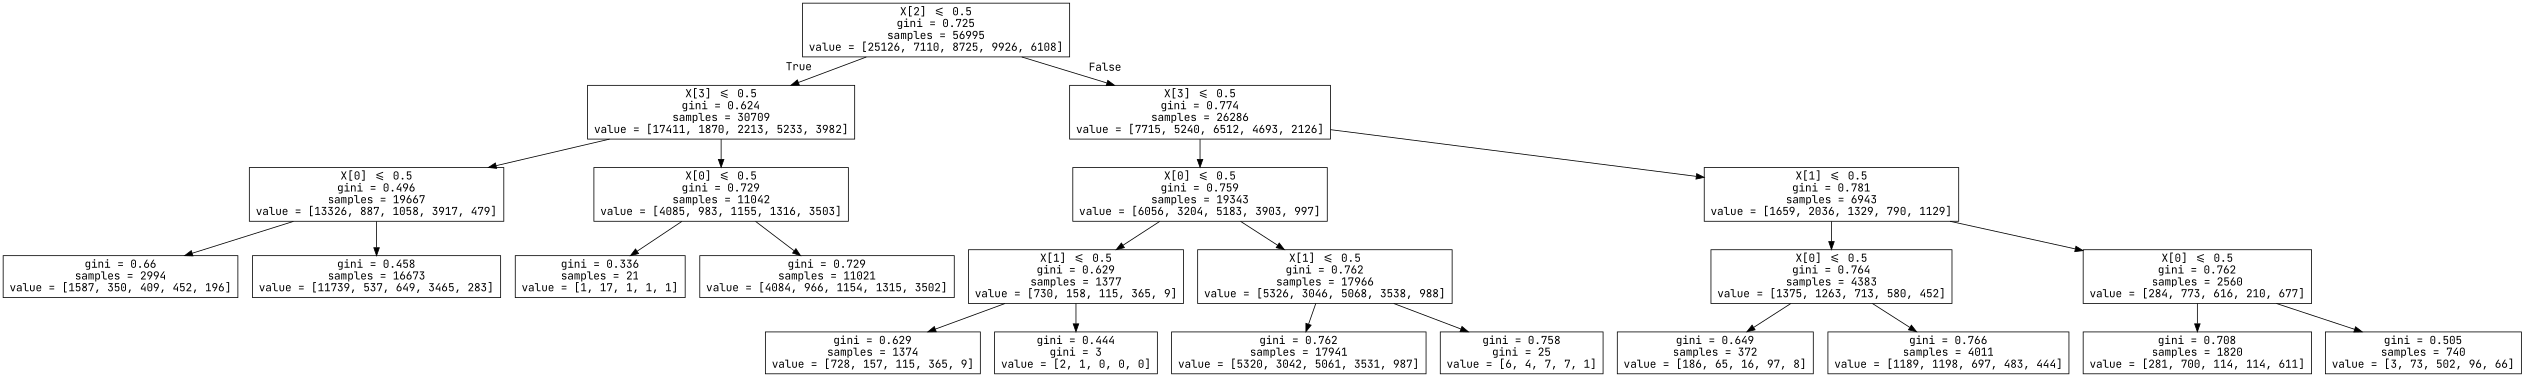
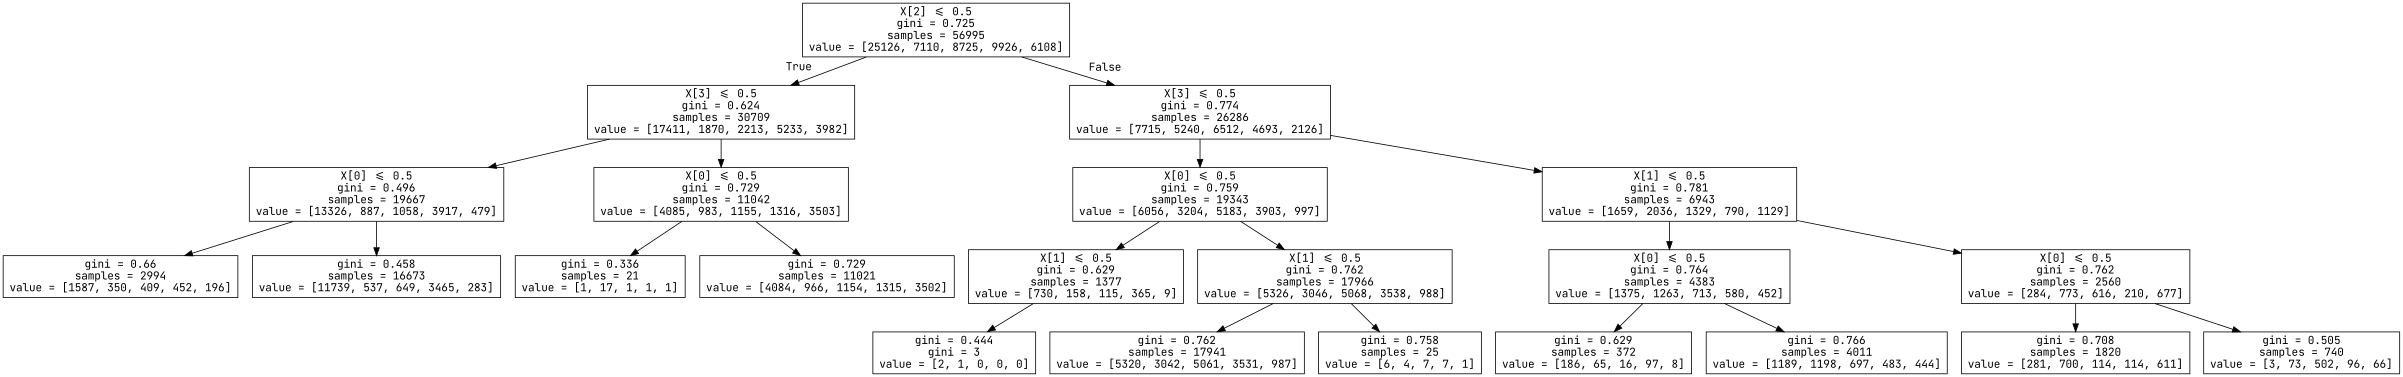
(873, 353) -> none
(1522, 353) -> (1400, 353)
(1715, 353) -> (1594, 353)
